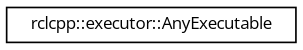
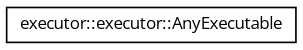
(151, 25) -> (151, 25)
